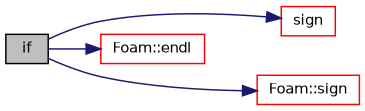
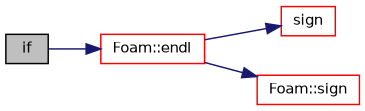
(156, 15) -> (235, 34)
(143, 84) -> (224, 68)
